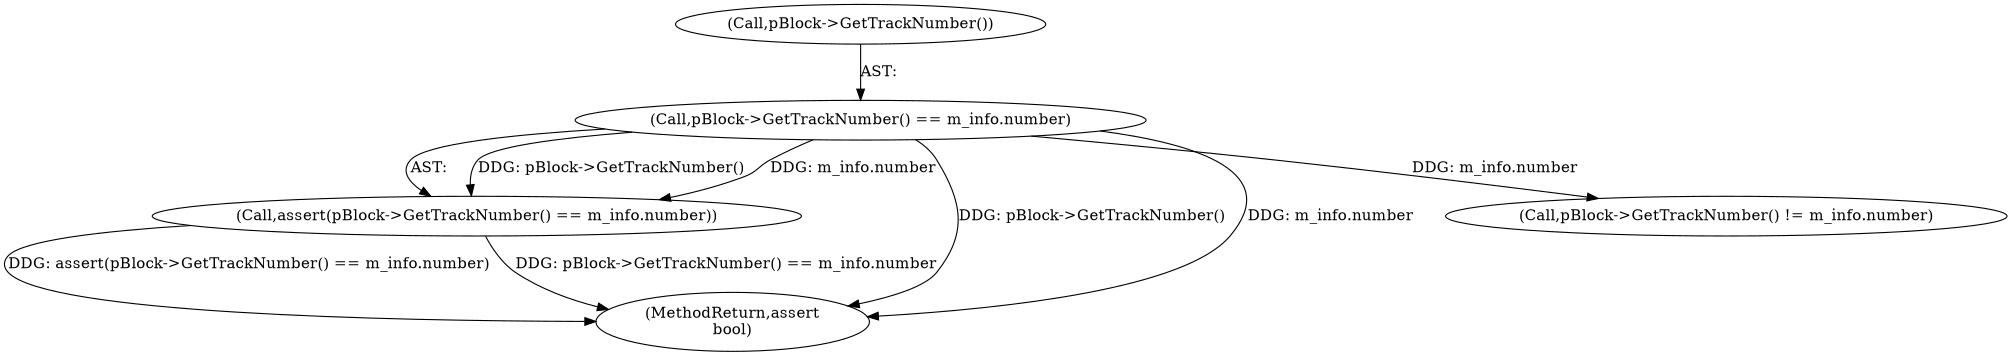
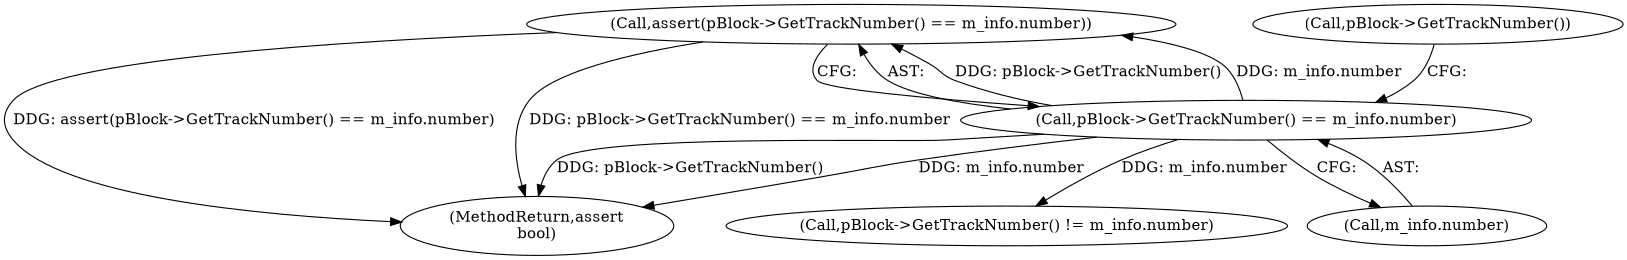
(882, 72) -> (1450, 72)
none -> (901, 95)
none -> (1427, 226)
